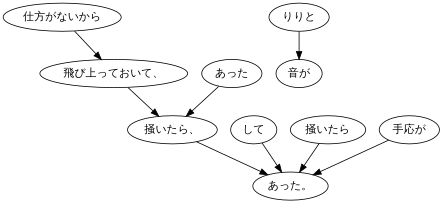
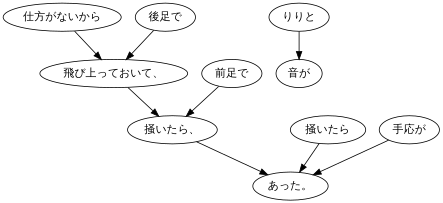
none -> (165, 17)
(232, 74) -> (232, 74)
(254, 130) -> none
